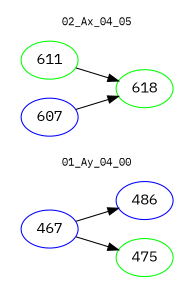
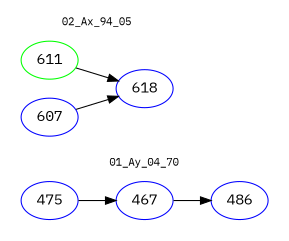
(97, 23) -> (97, 23)
(145, 89) -> (145, 89)
(97, 163) -> (145, 163)
(92, 242) -> (92, 201)
(145, 258) -> (50, 201)
